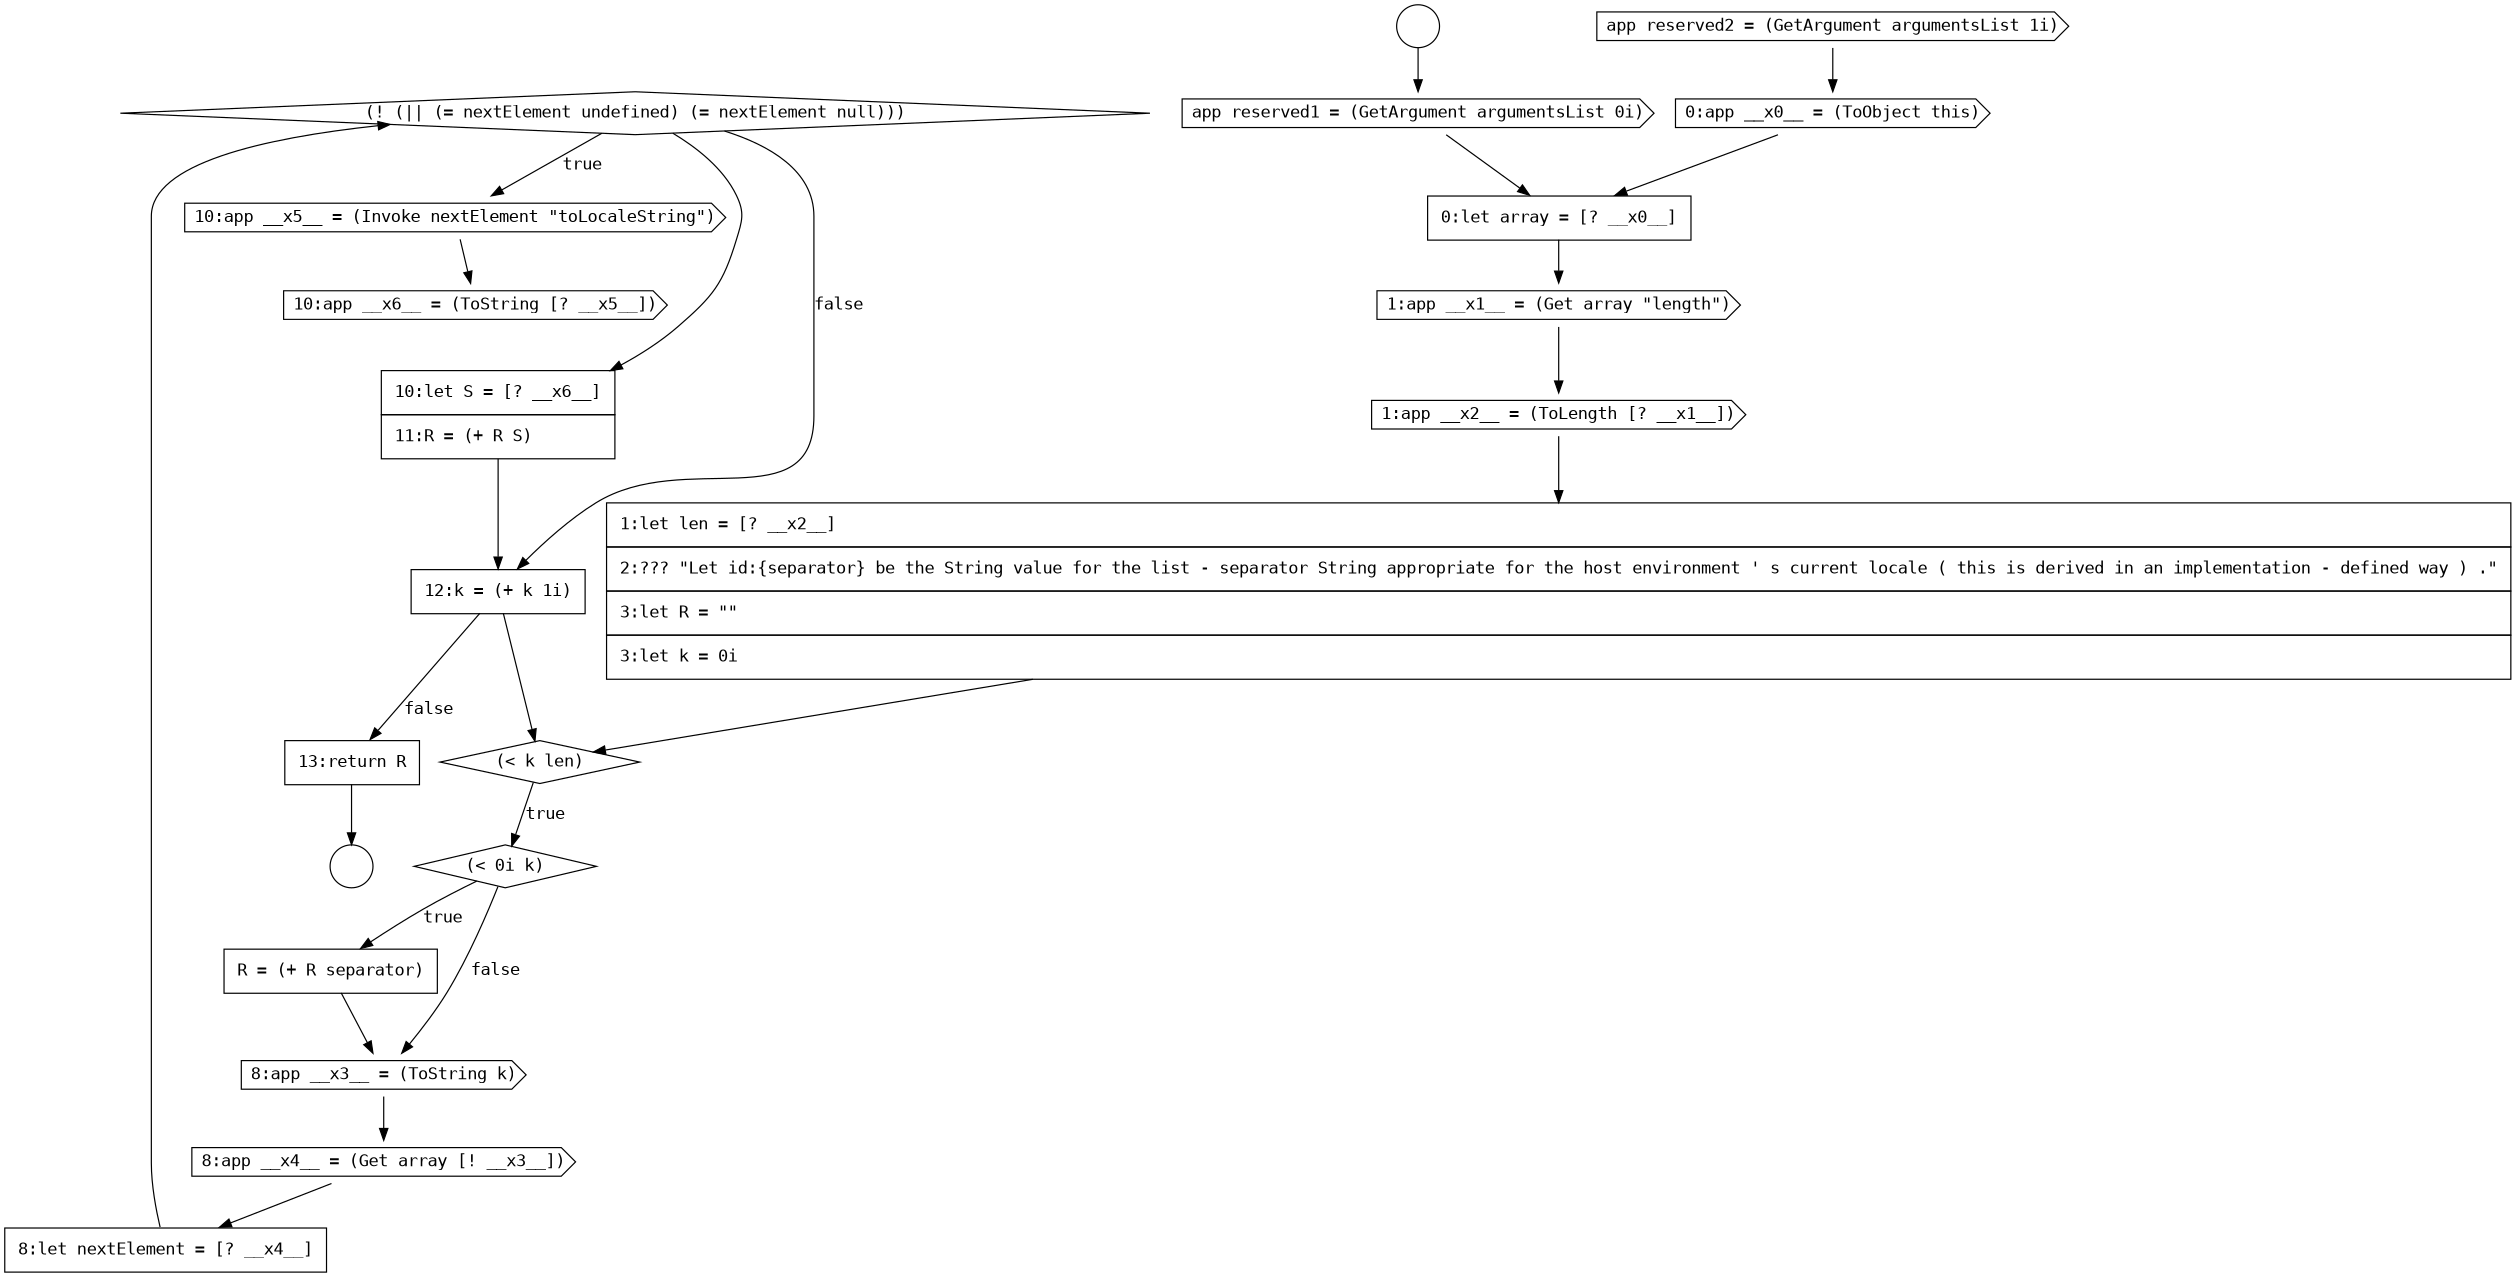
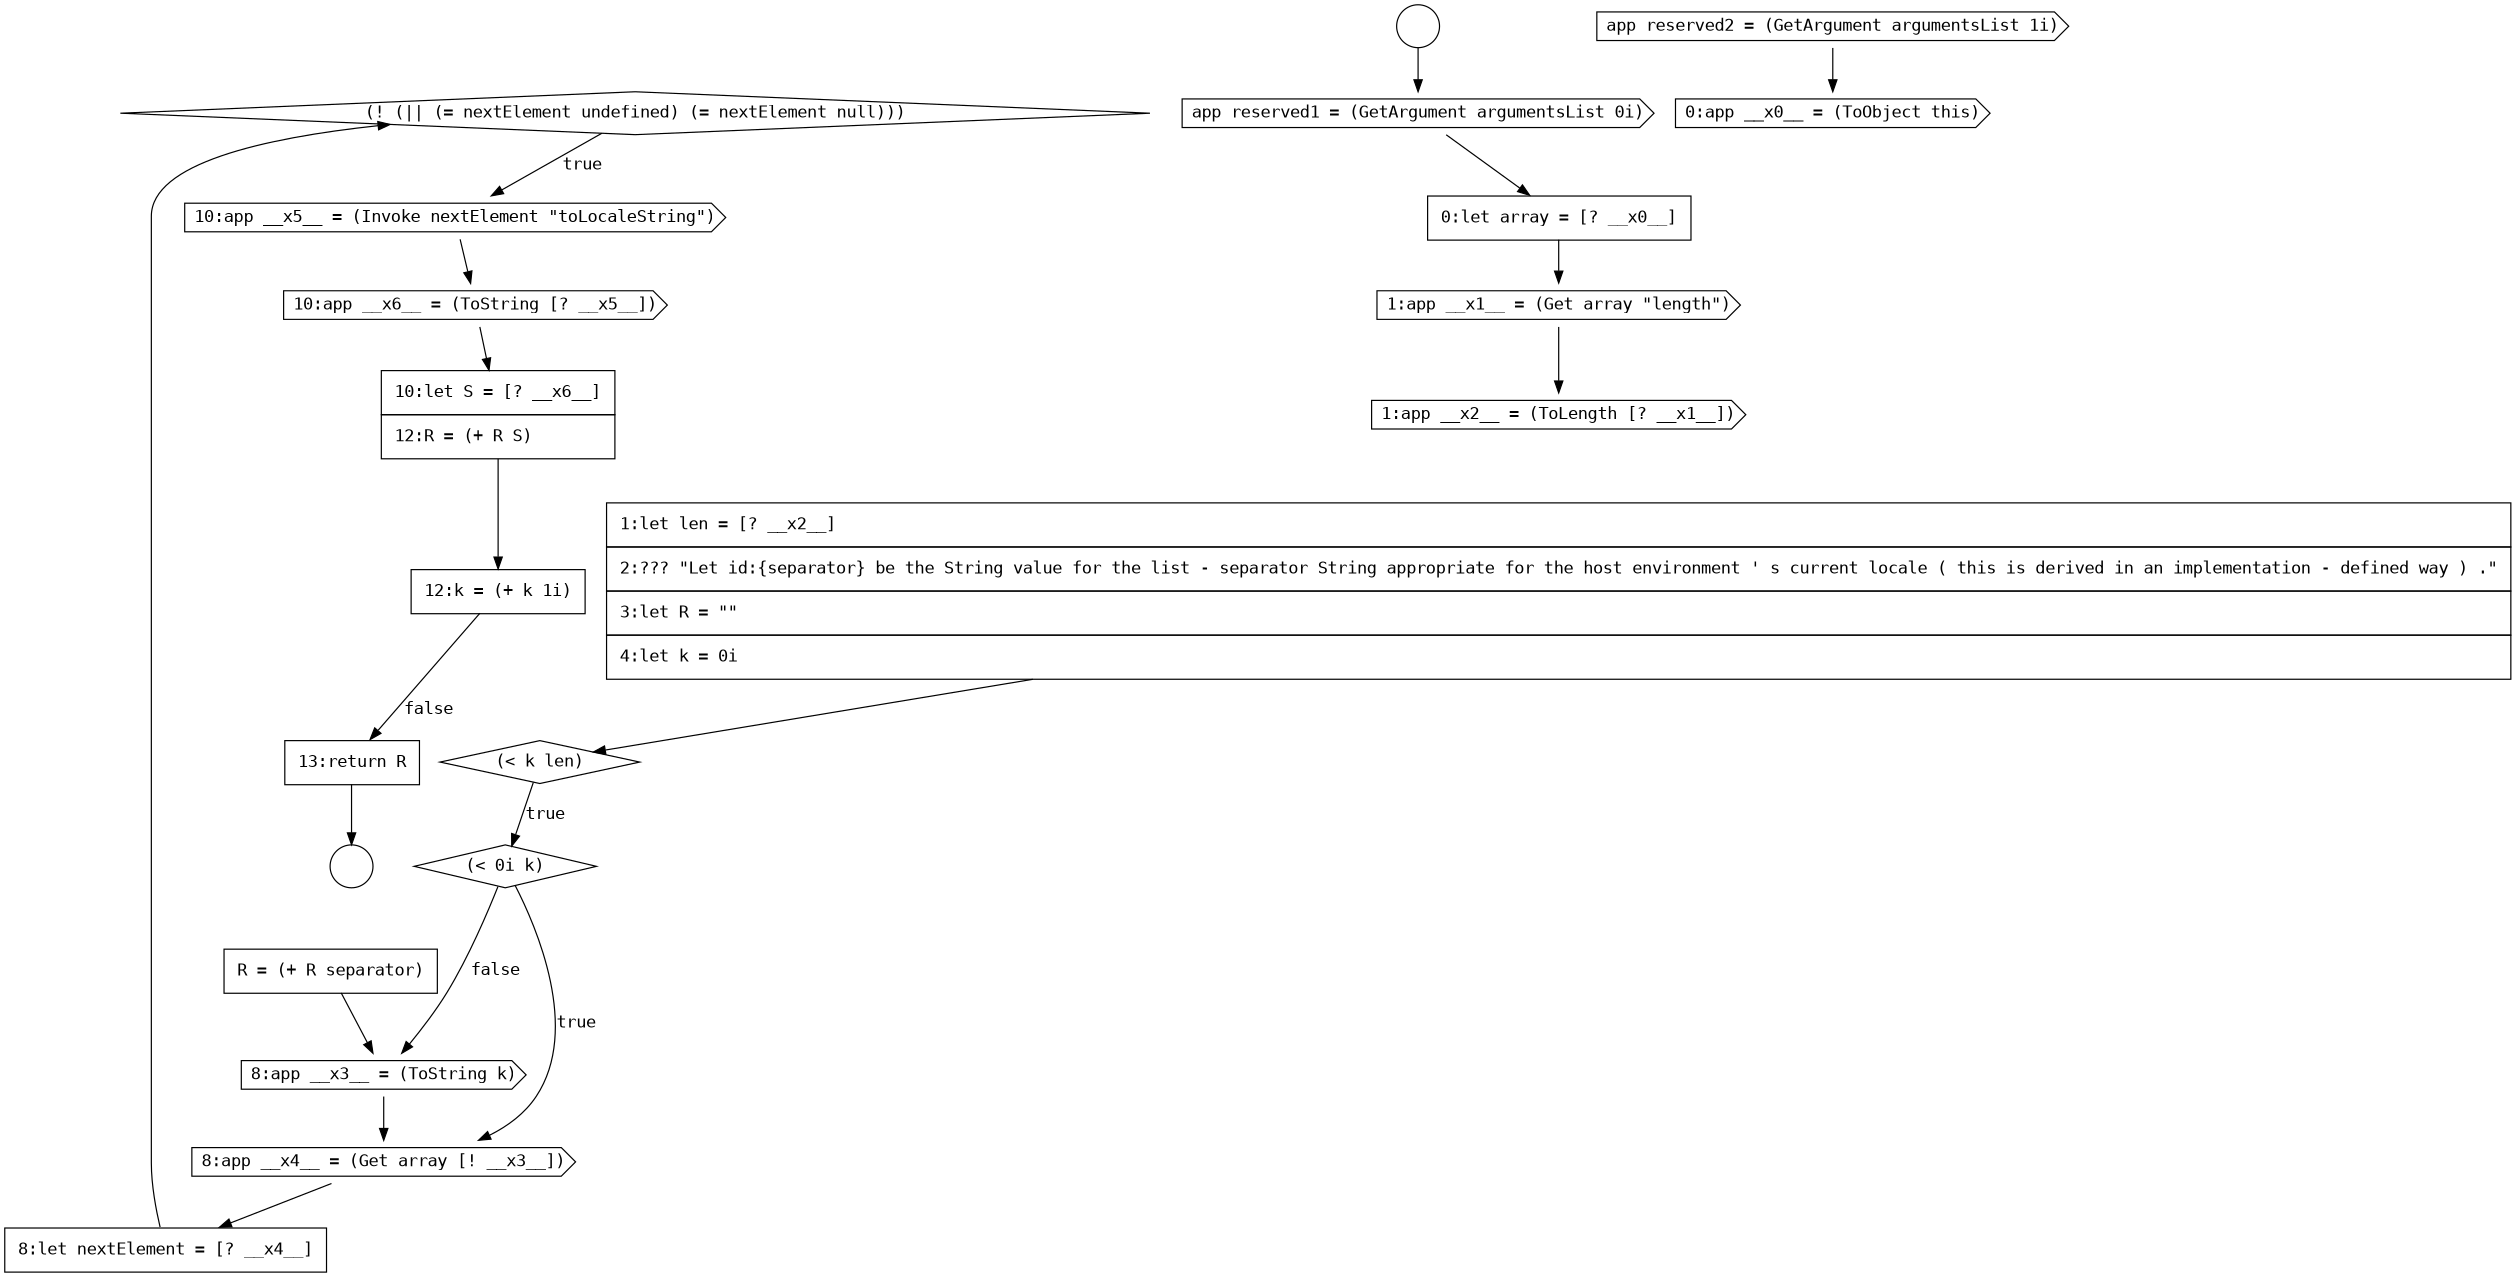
(1702, 163) -> none
(730, 259) -> (483, 343)
(812, 424) -> none
(464, 436) -> (464, 436)
(1559, 463) -> none
(679, 657) -> (679, 657)
(518, 671) -> none
(423, 910) -> (555, 1020)
